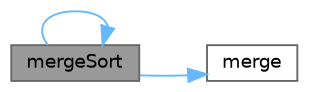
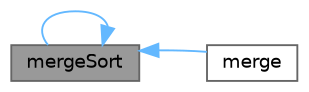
(164, 76) -> (183, 51)
